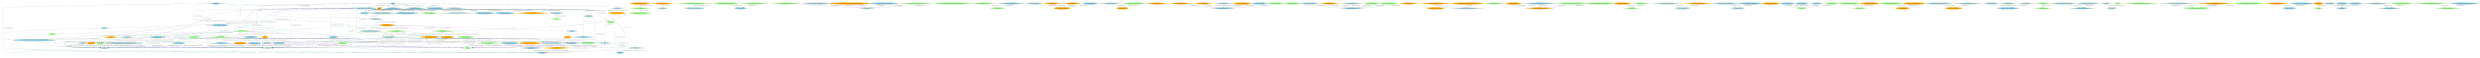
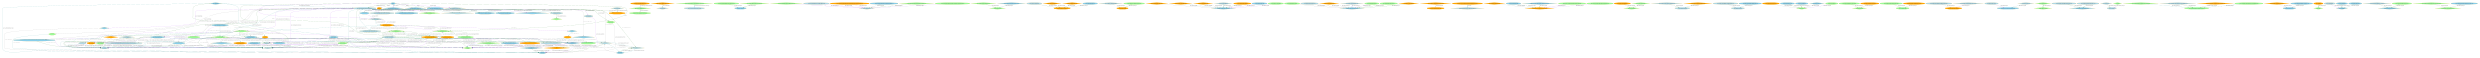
(1494, 4) -> (1494, 4)
(1514, 4) -> (1514, 4)
(2008, 4) -> none
(1903, 8) -> (1903, 8)
(532, 13) -> (532, 13)
